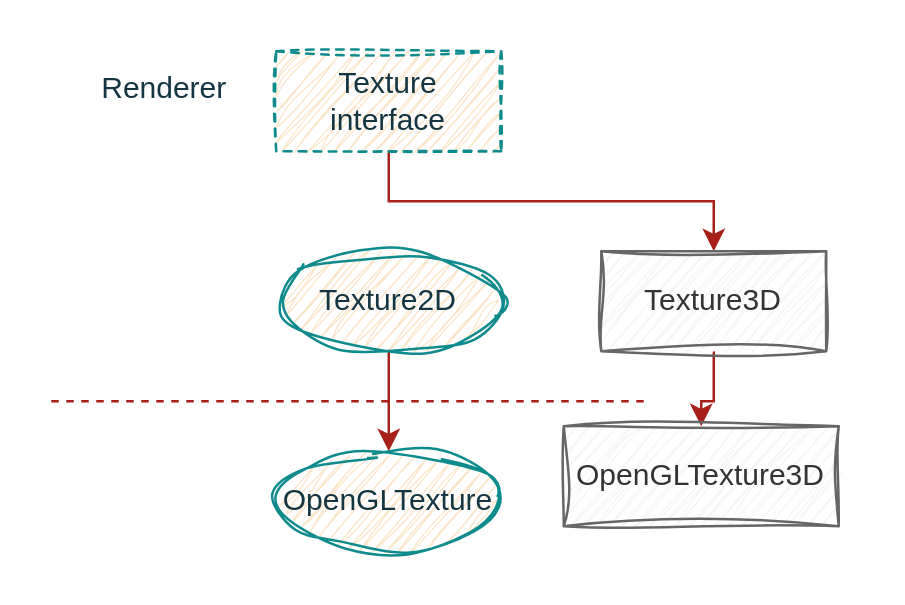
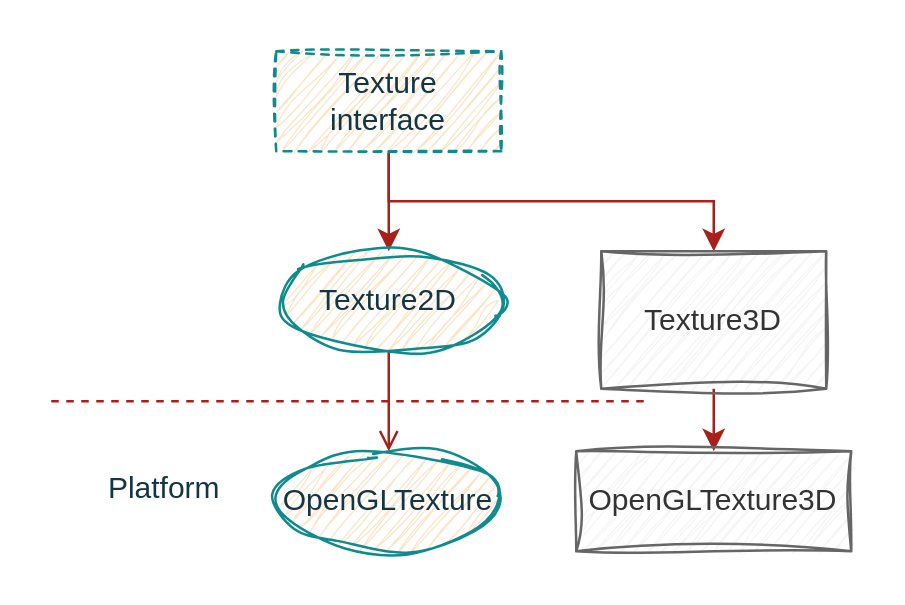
(164, 89) -> none
none -> (389, 220)
(714, 301) -> (714, 320)
(389, 433) -> (389, 437)
(701, 476) -> (714, 501)
none -> (164, 489)
